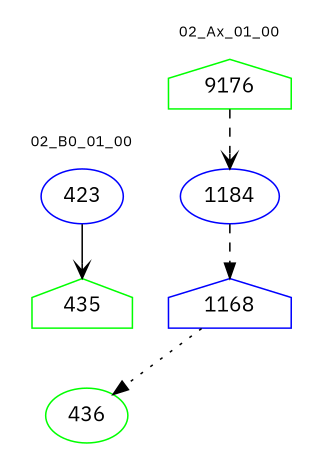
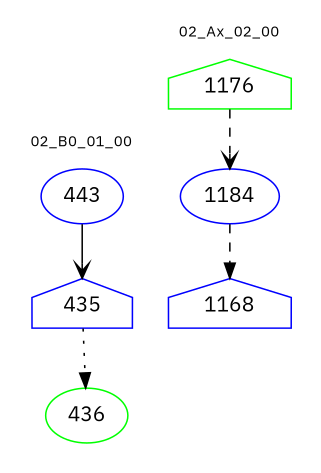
(230, 33) -> (230, 33)
(230, 87) -> (230, 87)
(82, 196) -> (82, 196)
(82, 306) -> (82, 306)
(164, 357) -> (84, 351)
